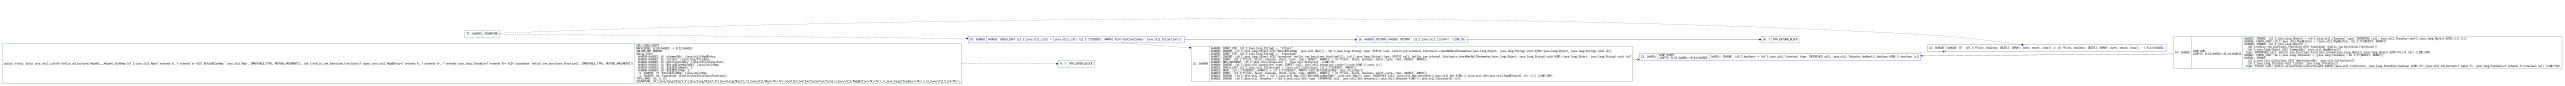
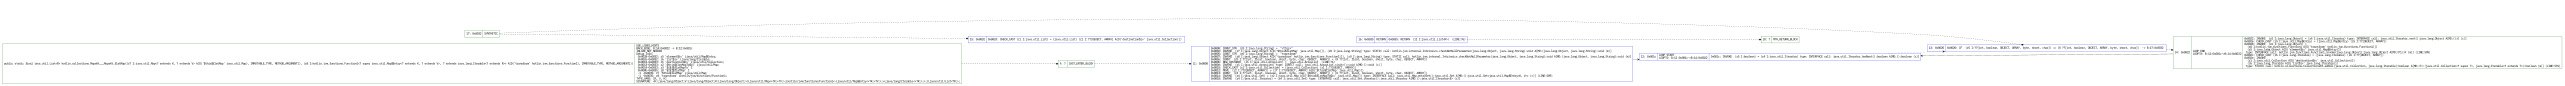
(491, 34) -> (491, 34)
(1270, 40) -> none
(1613, 40) -> (1613, 40)
(1156, 45) -> (1142, 64)
none -> (2169, 50)
(1081, 64) -> (1081, 64)
(1412, 64) -> (1412, 64)
